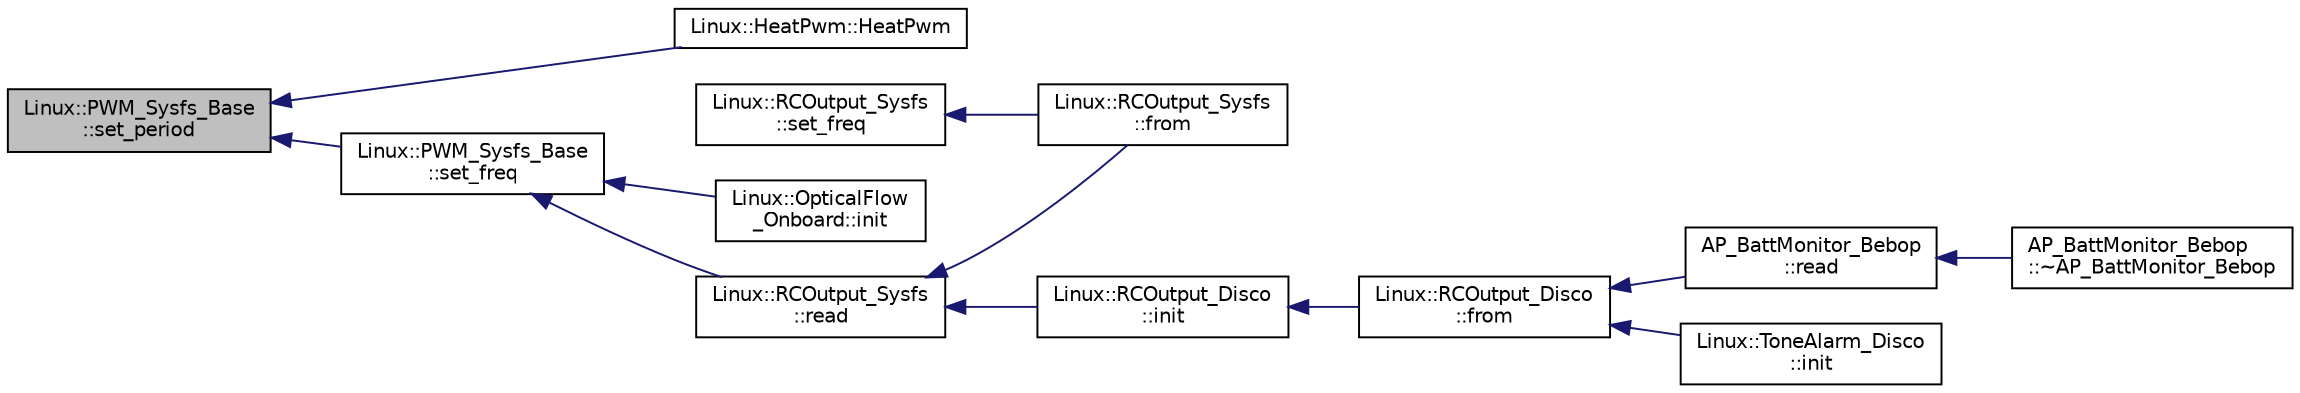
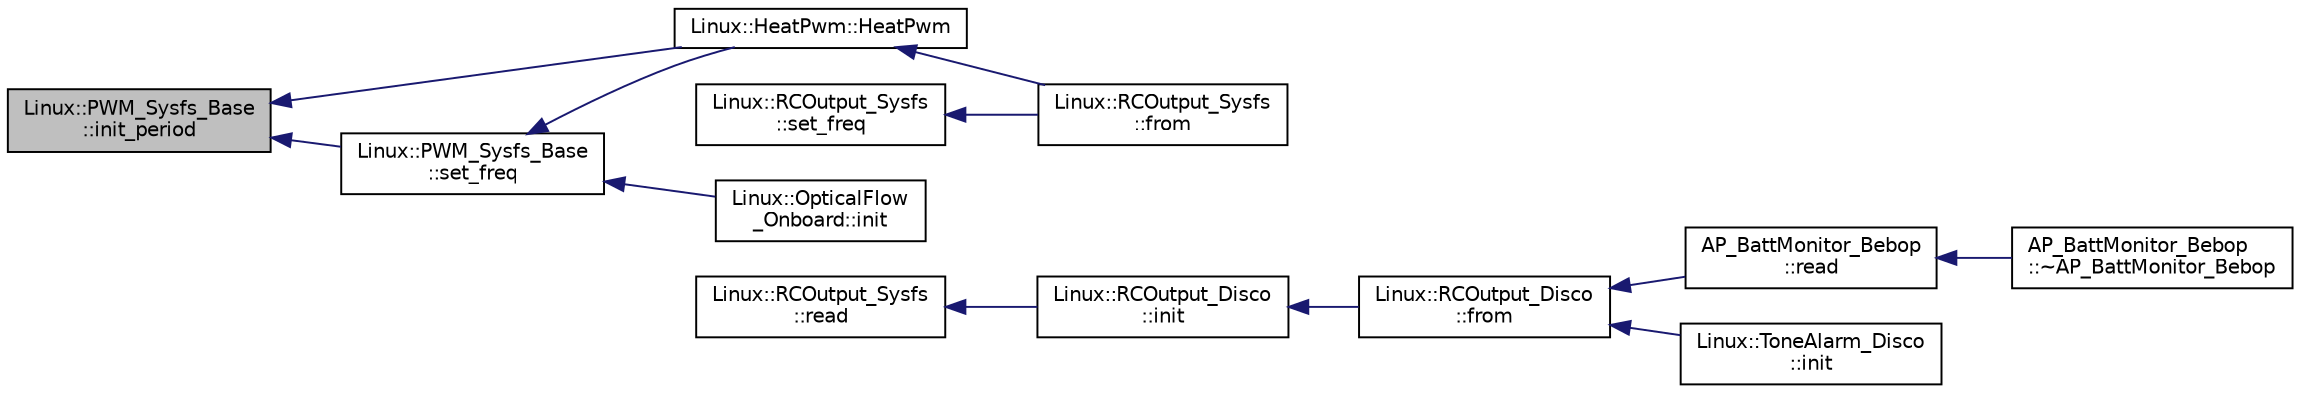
(139, 121) -> (139, 121)
(1041, 214) -> (980, 69)
(634, 243) -> (638, 80)
